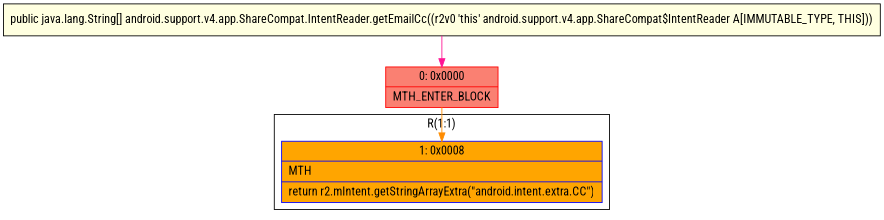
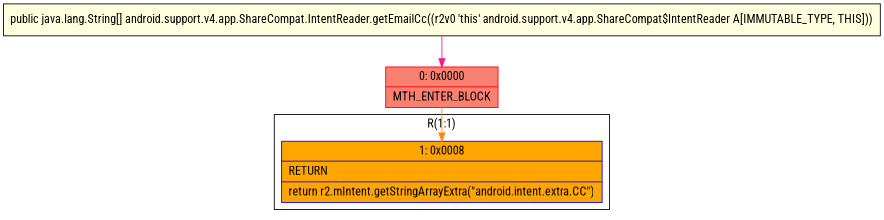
(301, 171) -> (308, 171)
